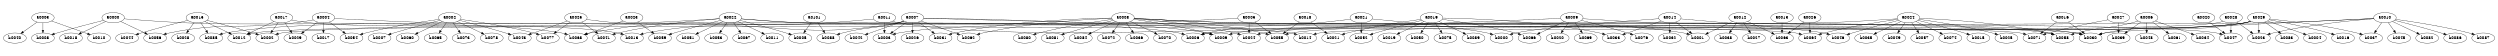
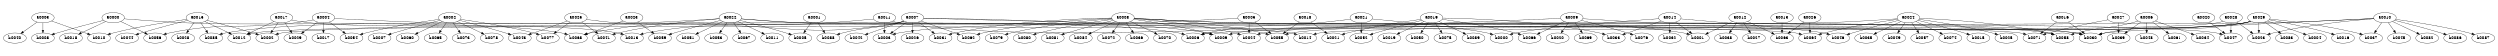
(814, 18) -> (814, 18)
none -> (148, 25)
none -> (997, 38)
